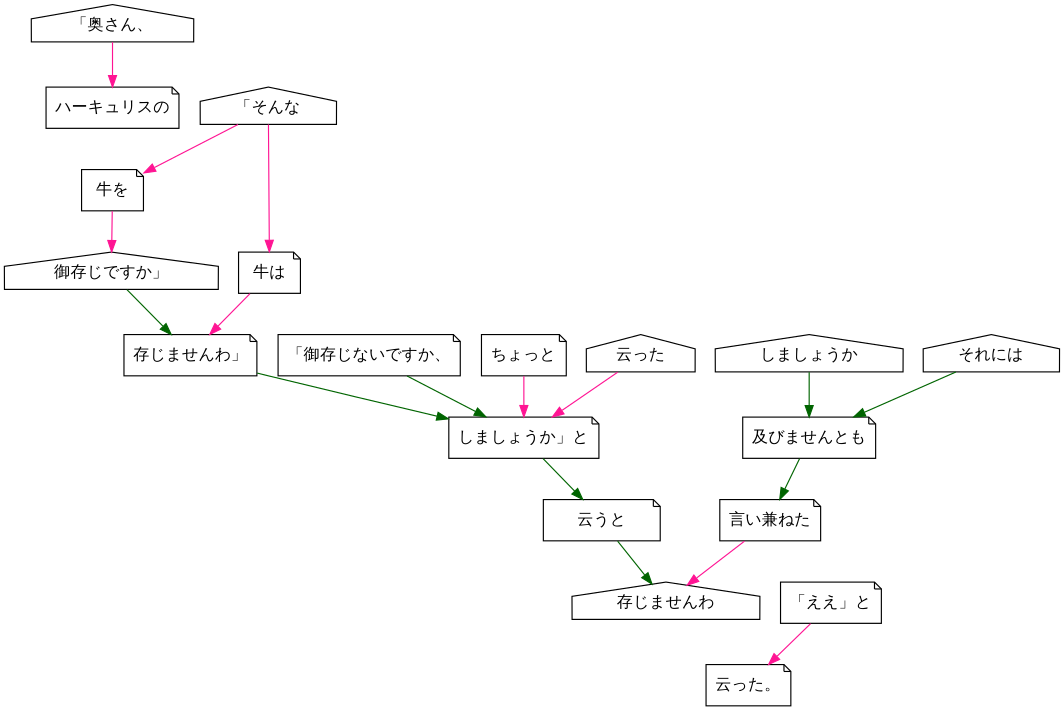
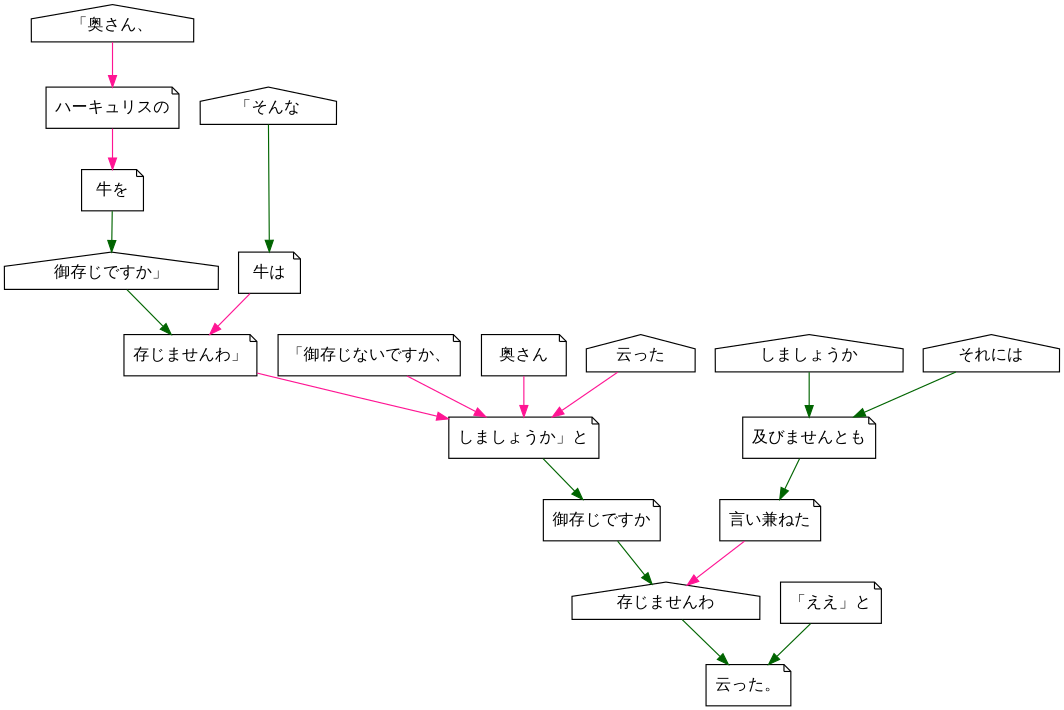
(196, 146) -> (113, 143)
(269, 182) -> (269, 182)
(112, 226) -> (112, 226)
(524, 355) -> (524, 355)
(441, 394) -> (441, 394)
(347, 395) -> (347, 395)
(602, 520) -> (602, 520)
none -> (701, 638)
(794, 640) -> (794, 640)
